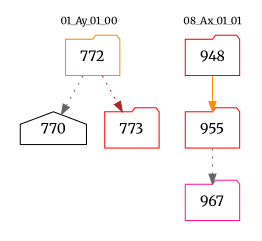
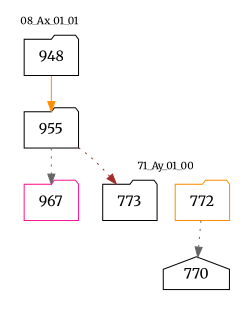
(90, 22) -> (166, 167)
(212, 57) -> (51, 57)
(110, 89) -> (101, 167)
(132, 130) -> (130, 202)
(212, 130) -> (51, 130)
